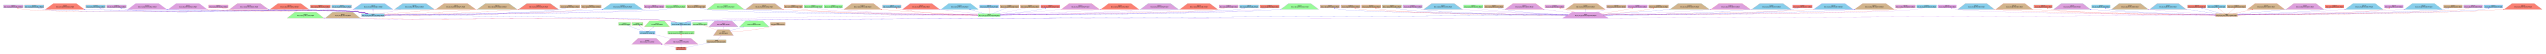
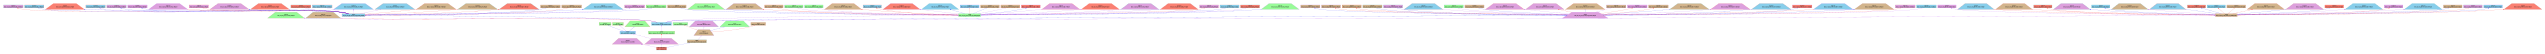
(147, 6) -> (137, 6)
(1555, 6) -> (1545, 6)
